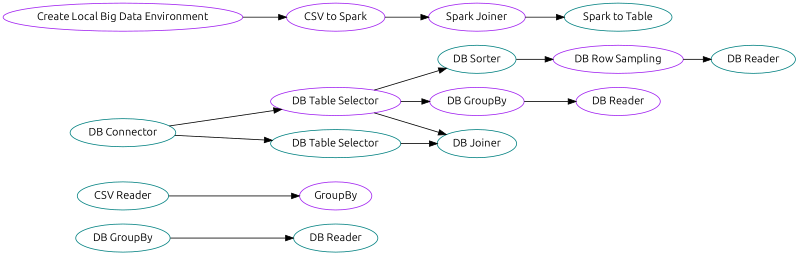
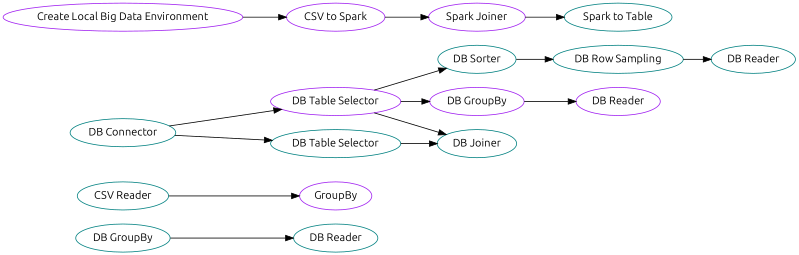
(618, 59) -> (618, 59)
